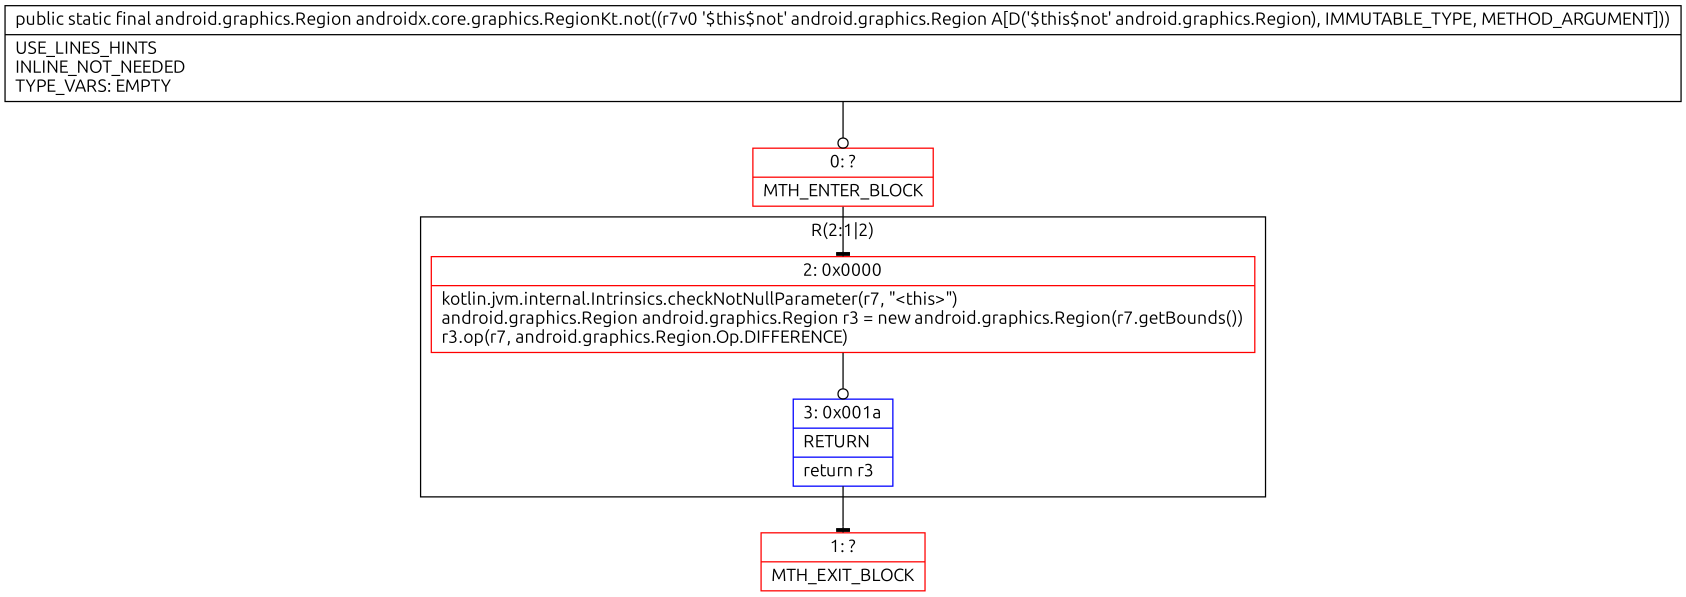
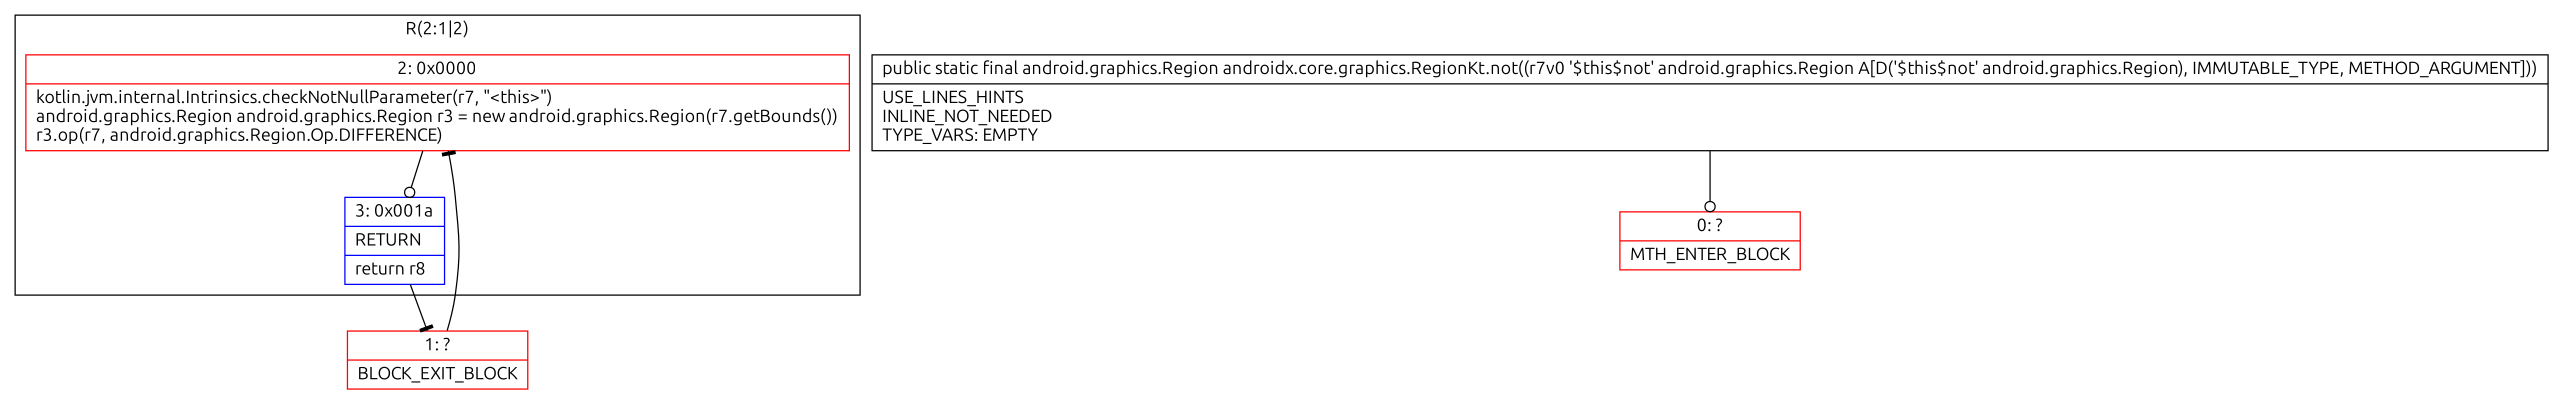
(843, 228) -> (459, 244)
(839, 471) -> (391, 269)
(843, 576) -> (438, 374)
